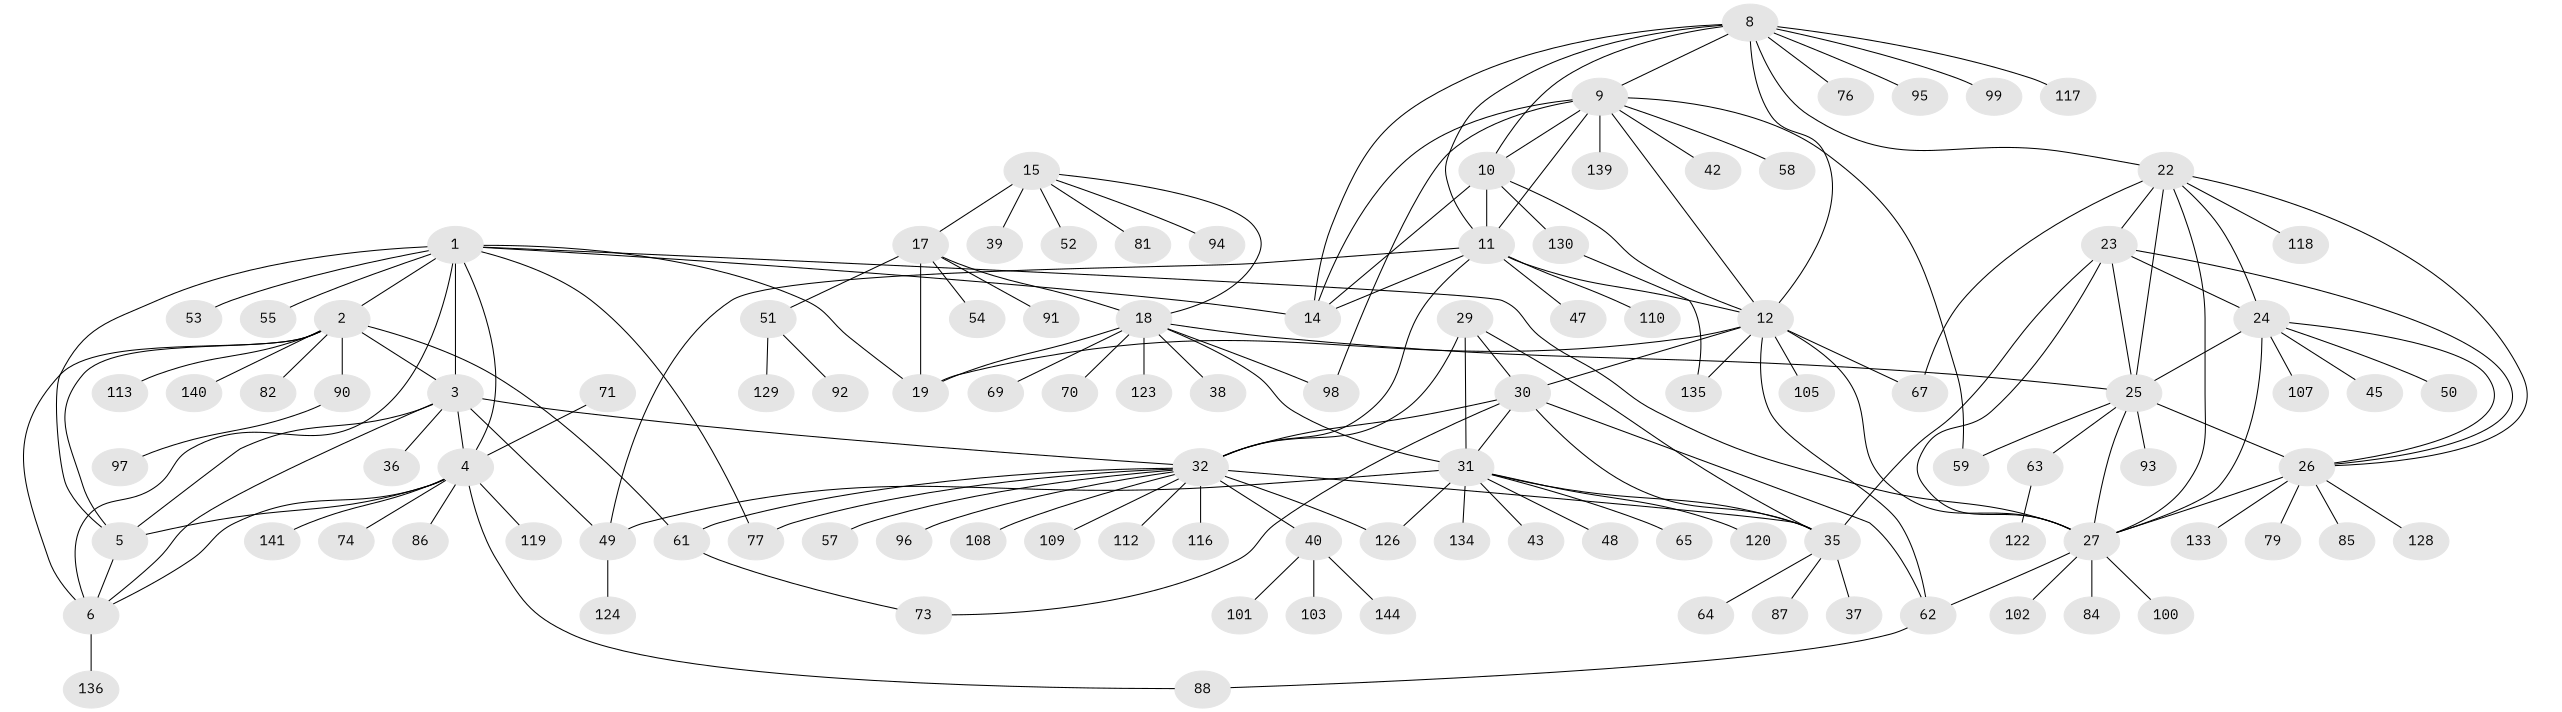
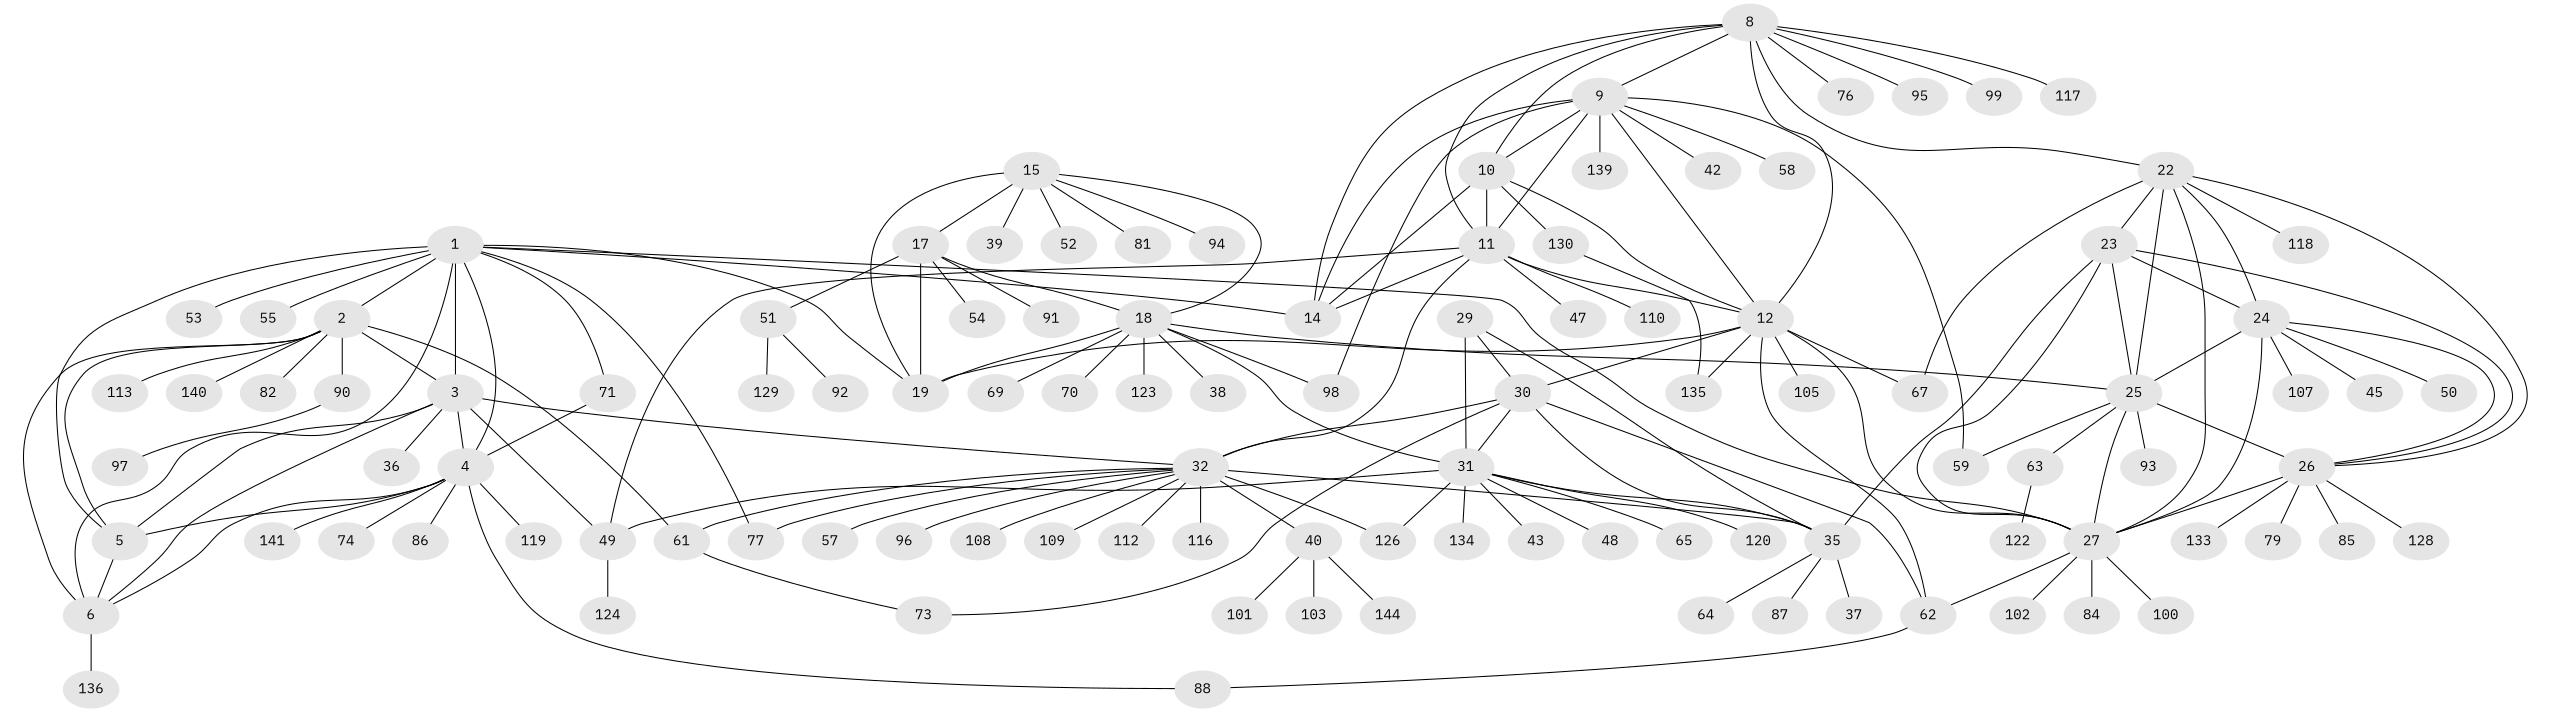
none -> (878, 237)
none -> (560, 296)
(1361, 432) -> none
